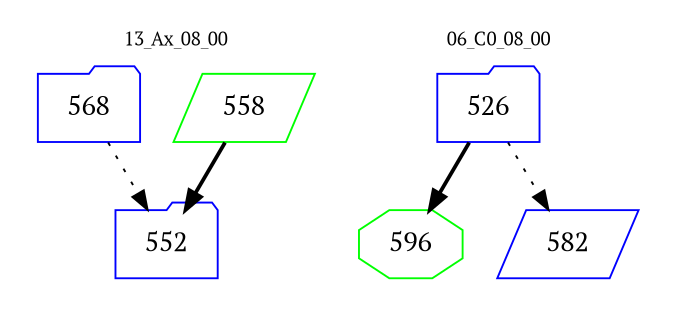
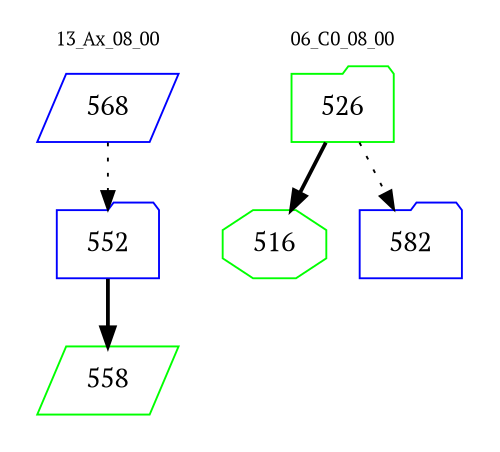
(89, 108) -> (108, 108)
(488, 108) -> (343, 108)
(210, 168) -> (108, 303)
(411, 244) -> (274, 244)
(568, 244) -> (411, 244)
